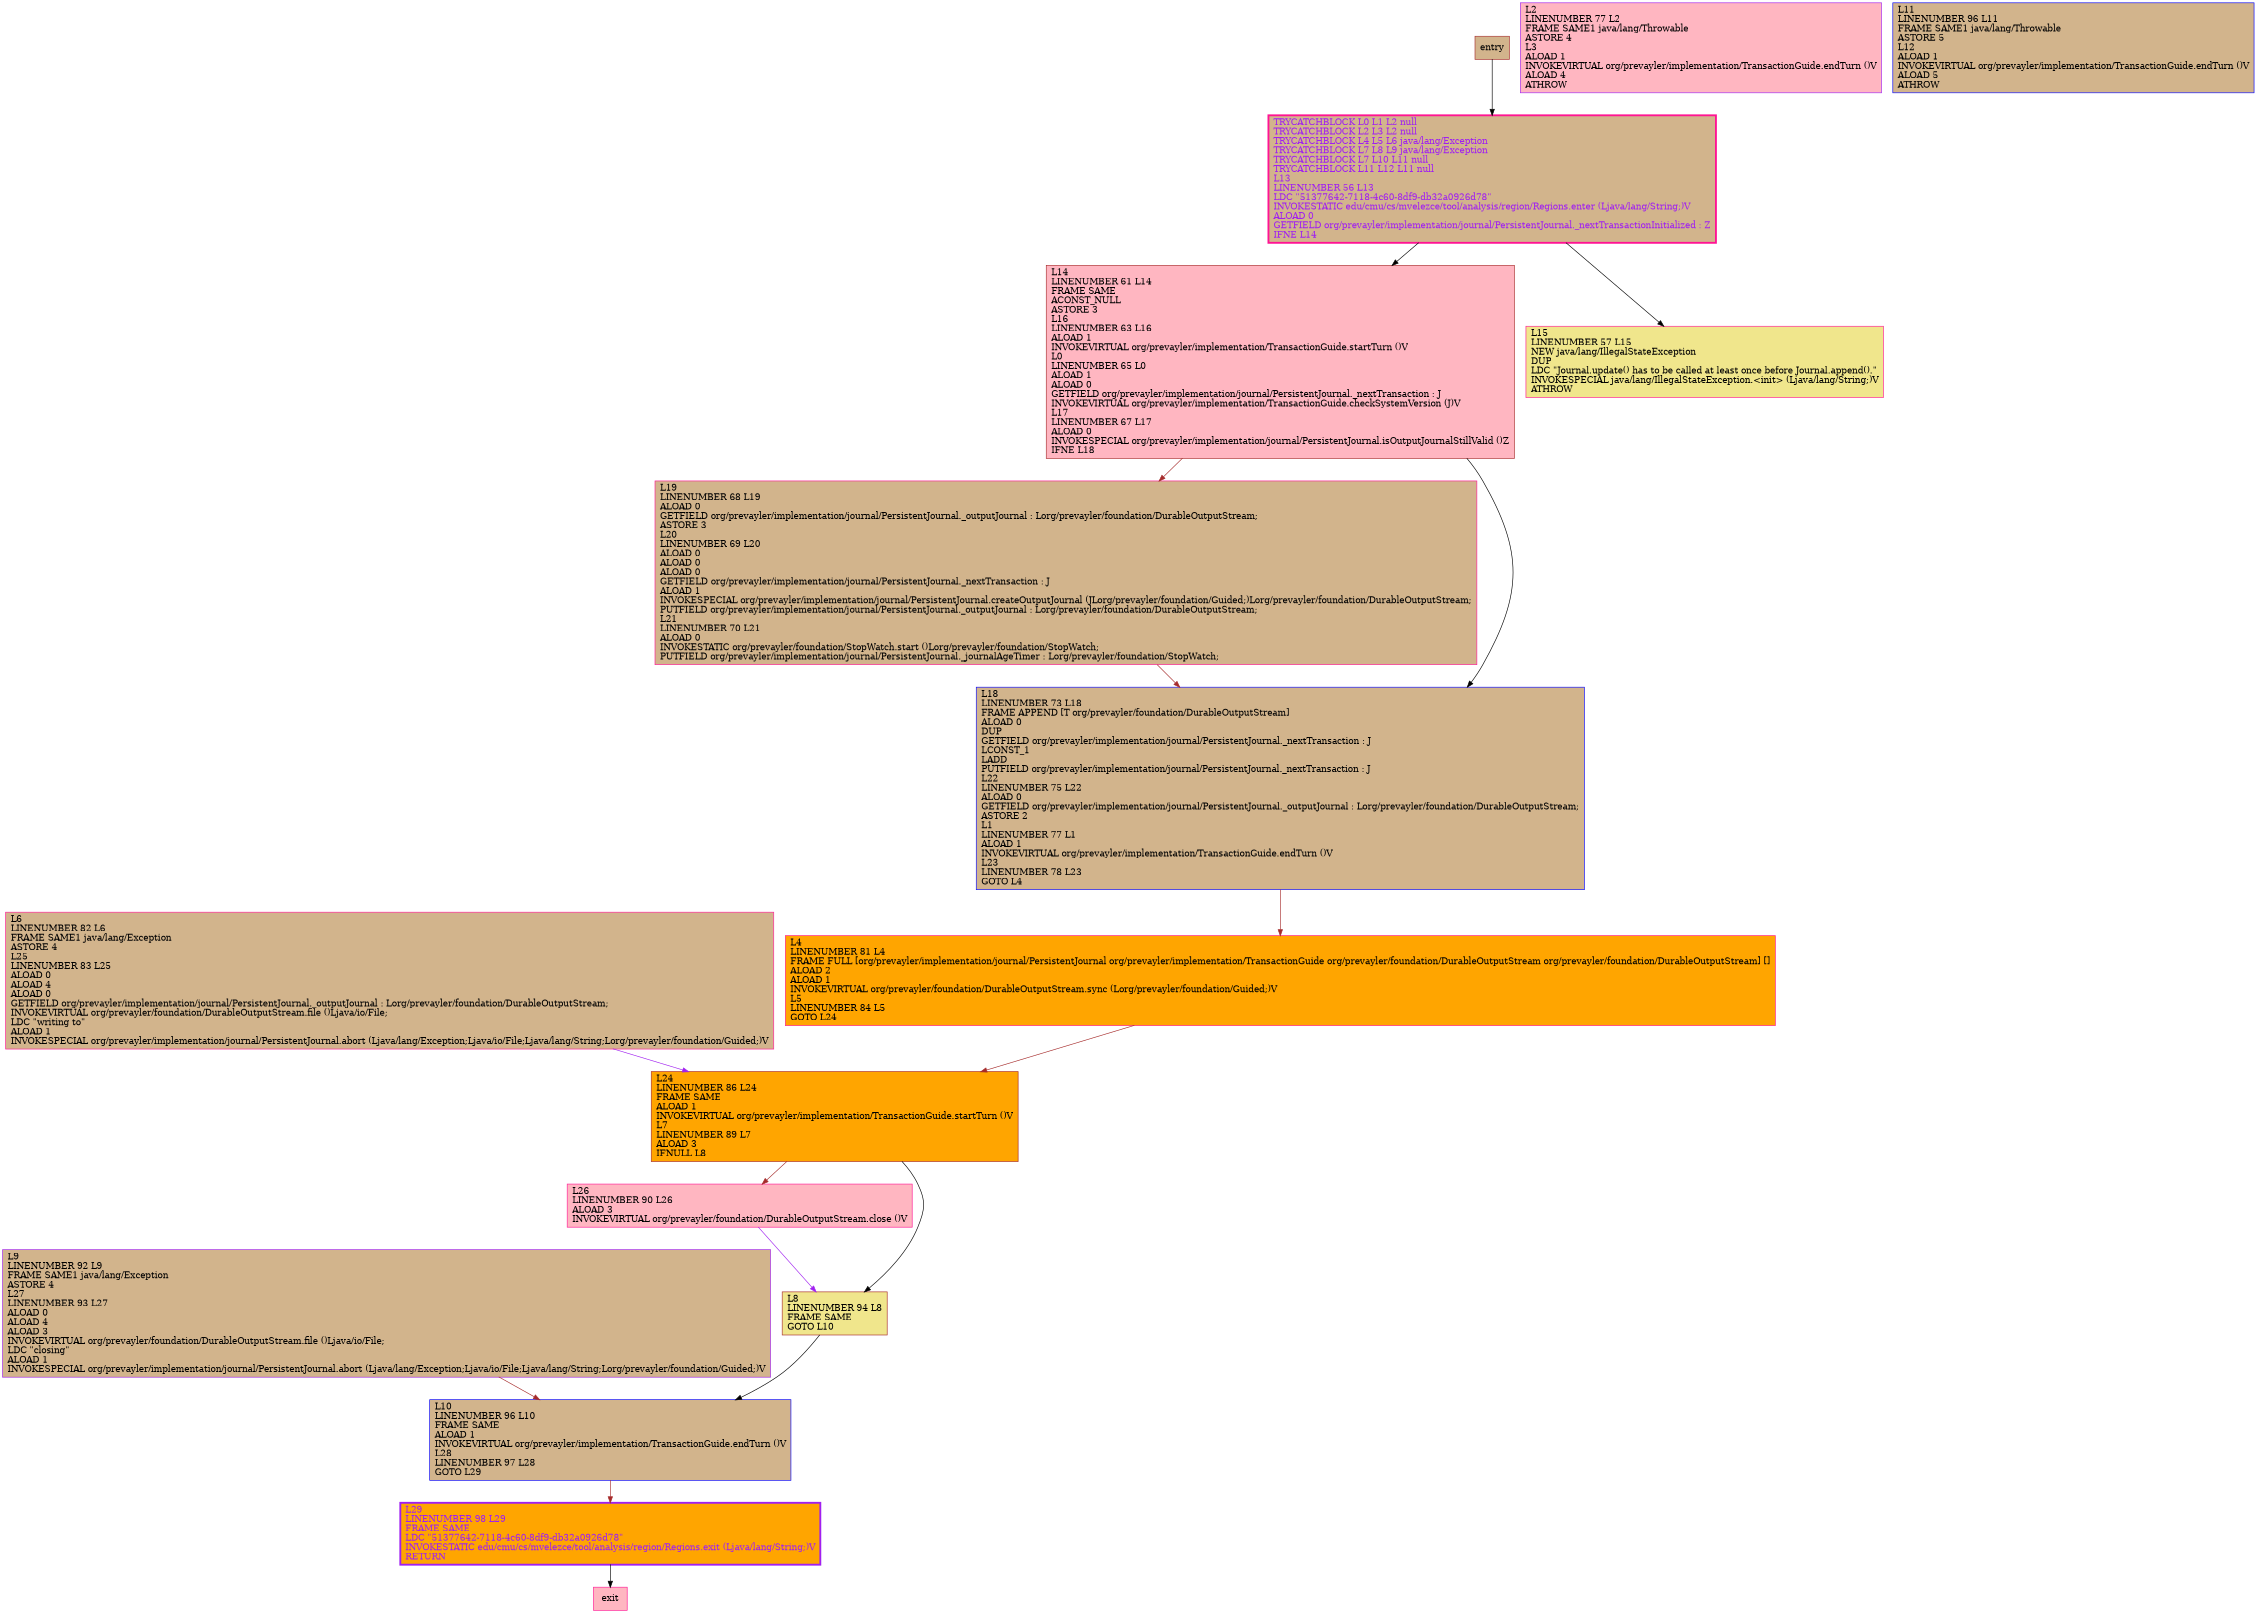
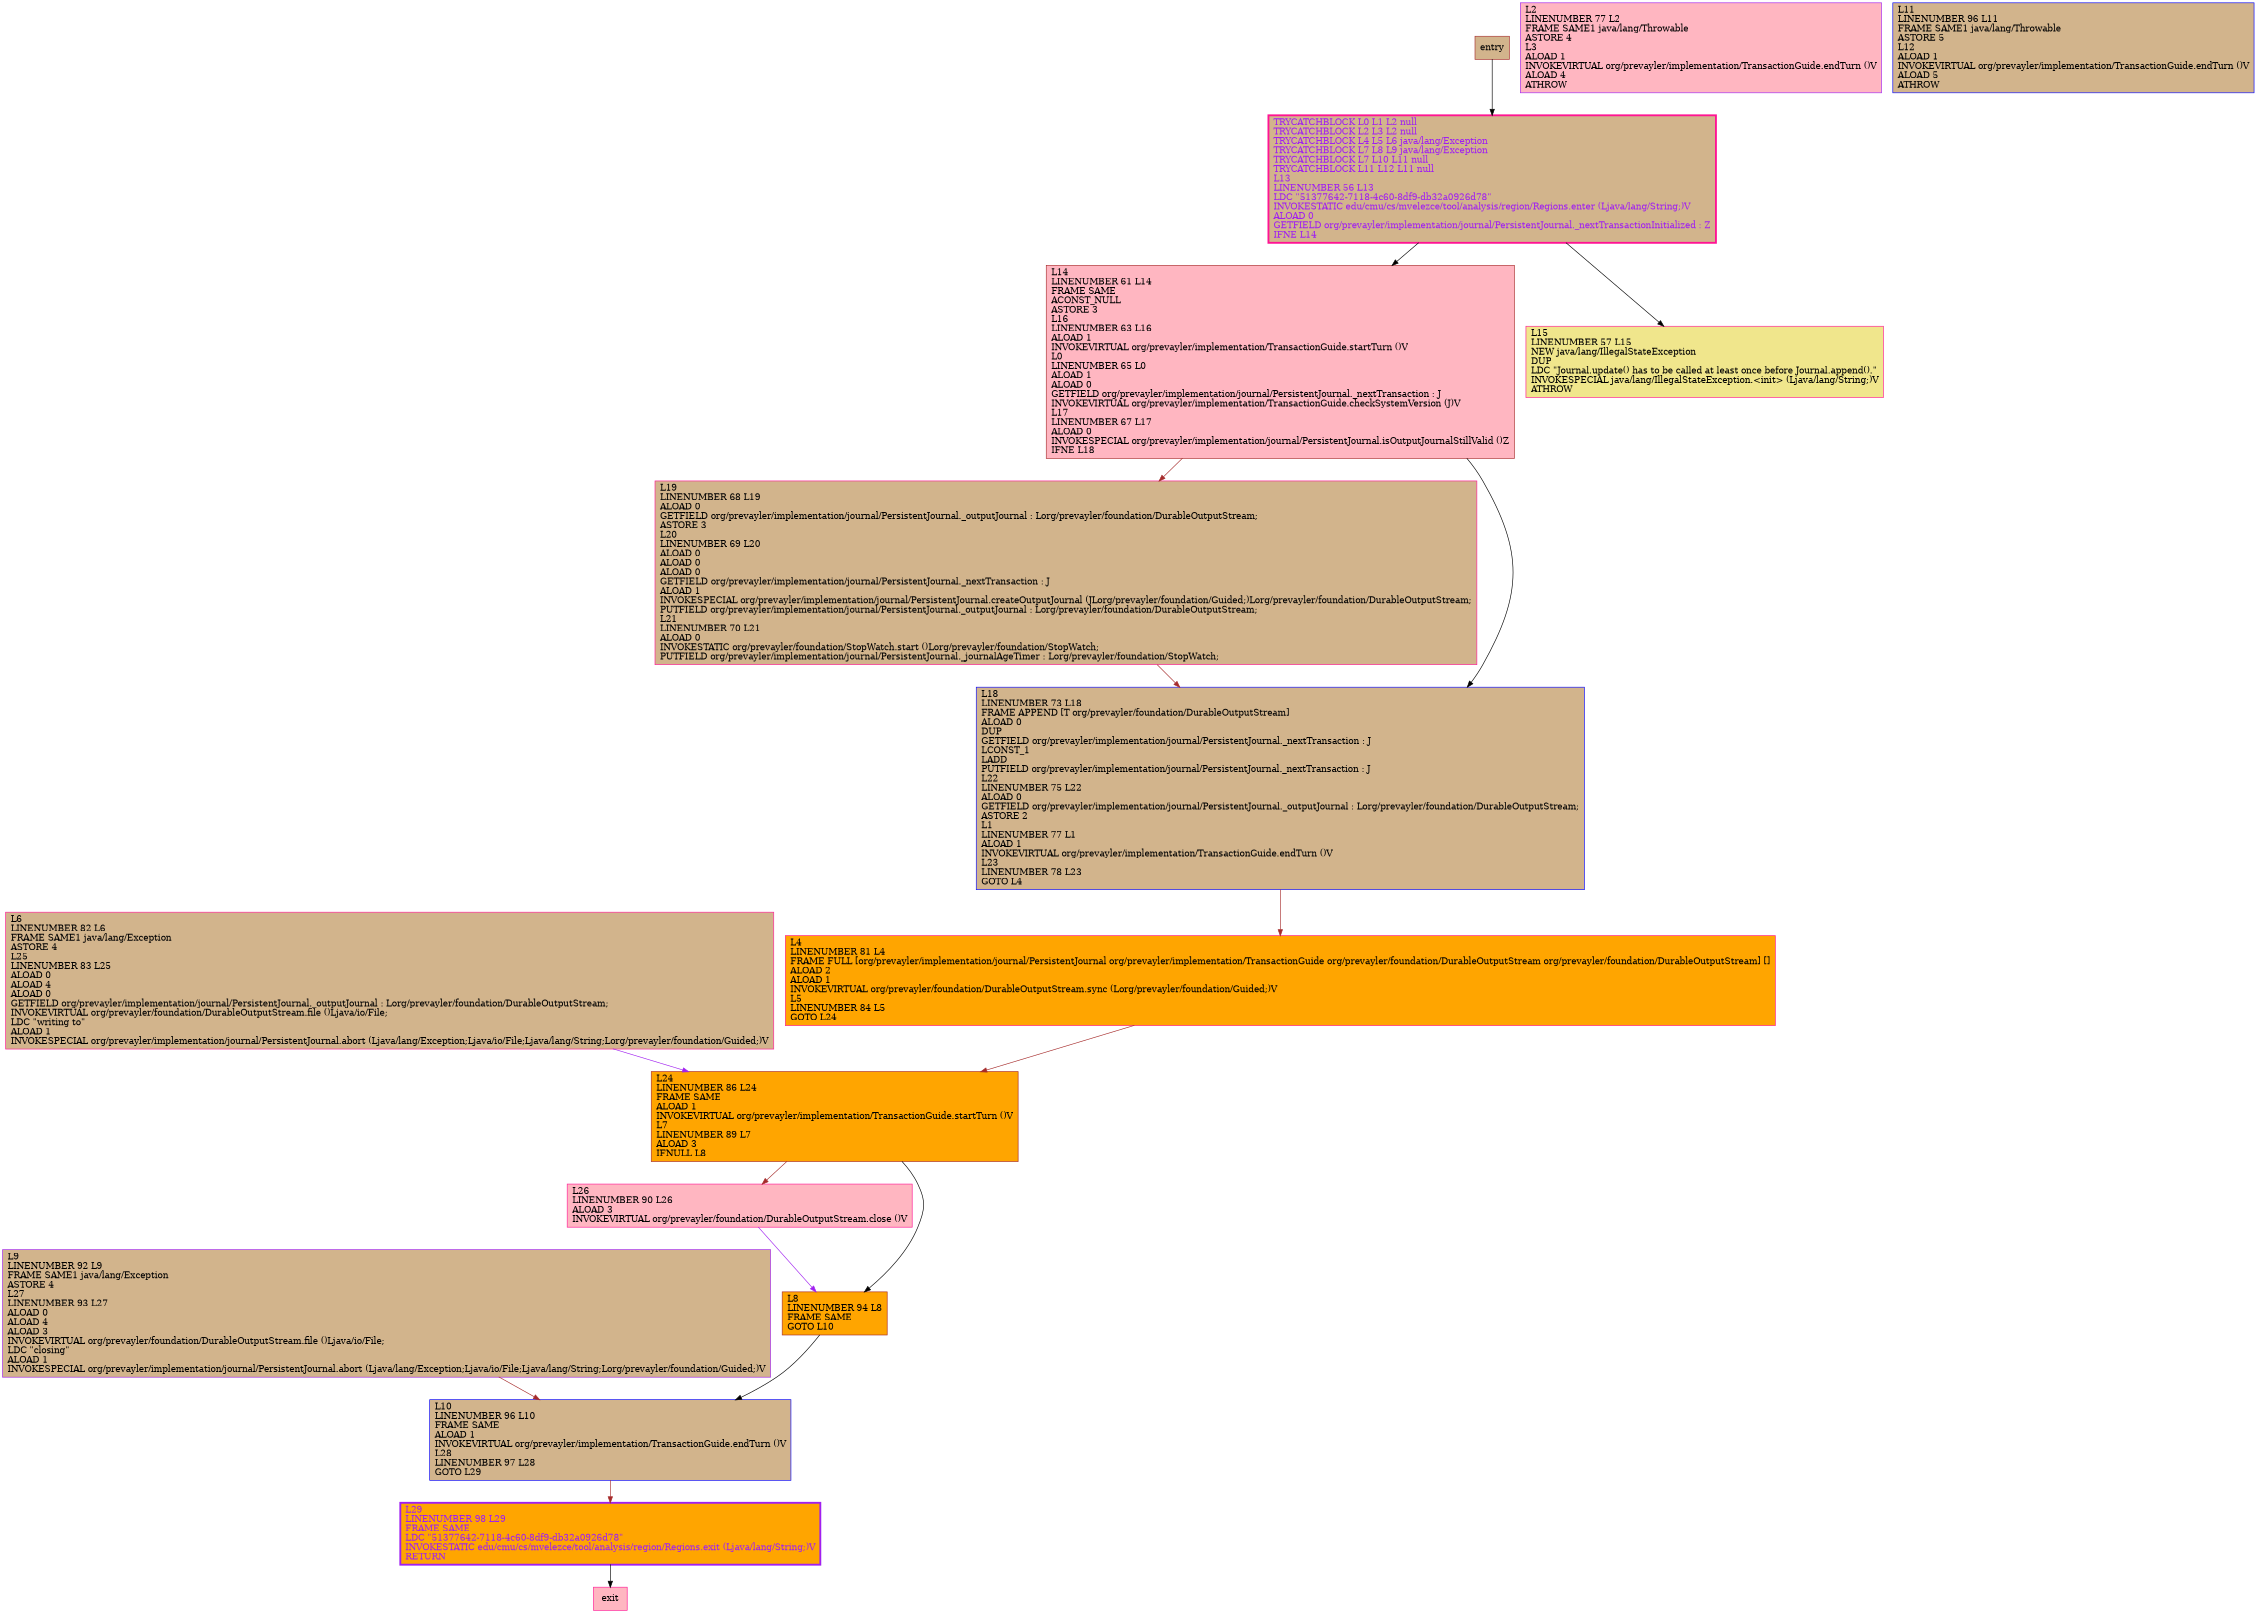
(835, 1313) -> (835, 1313)
